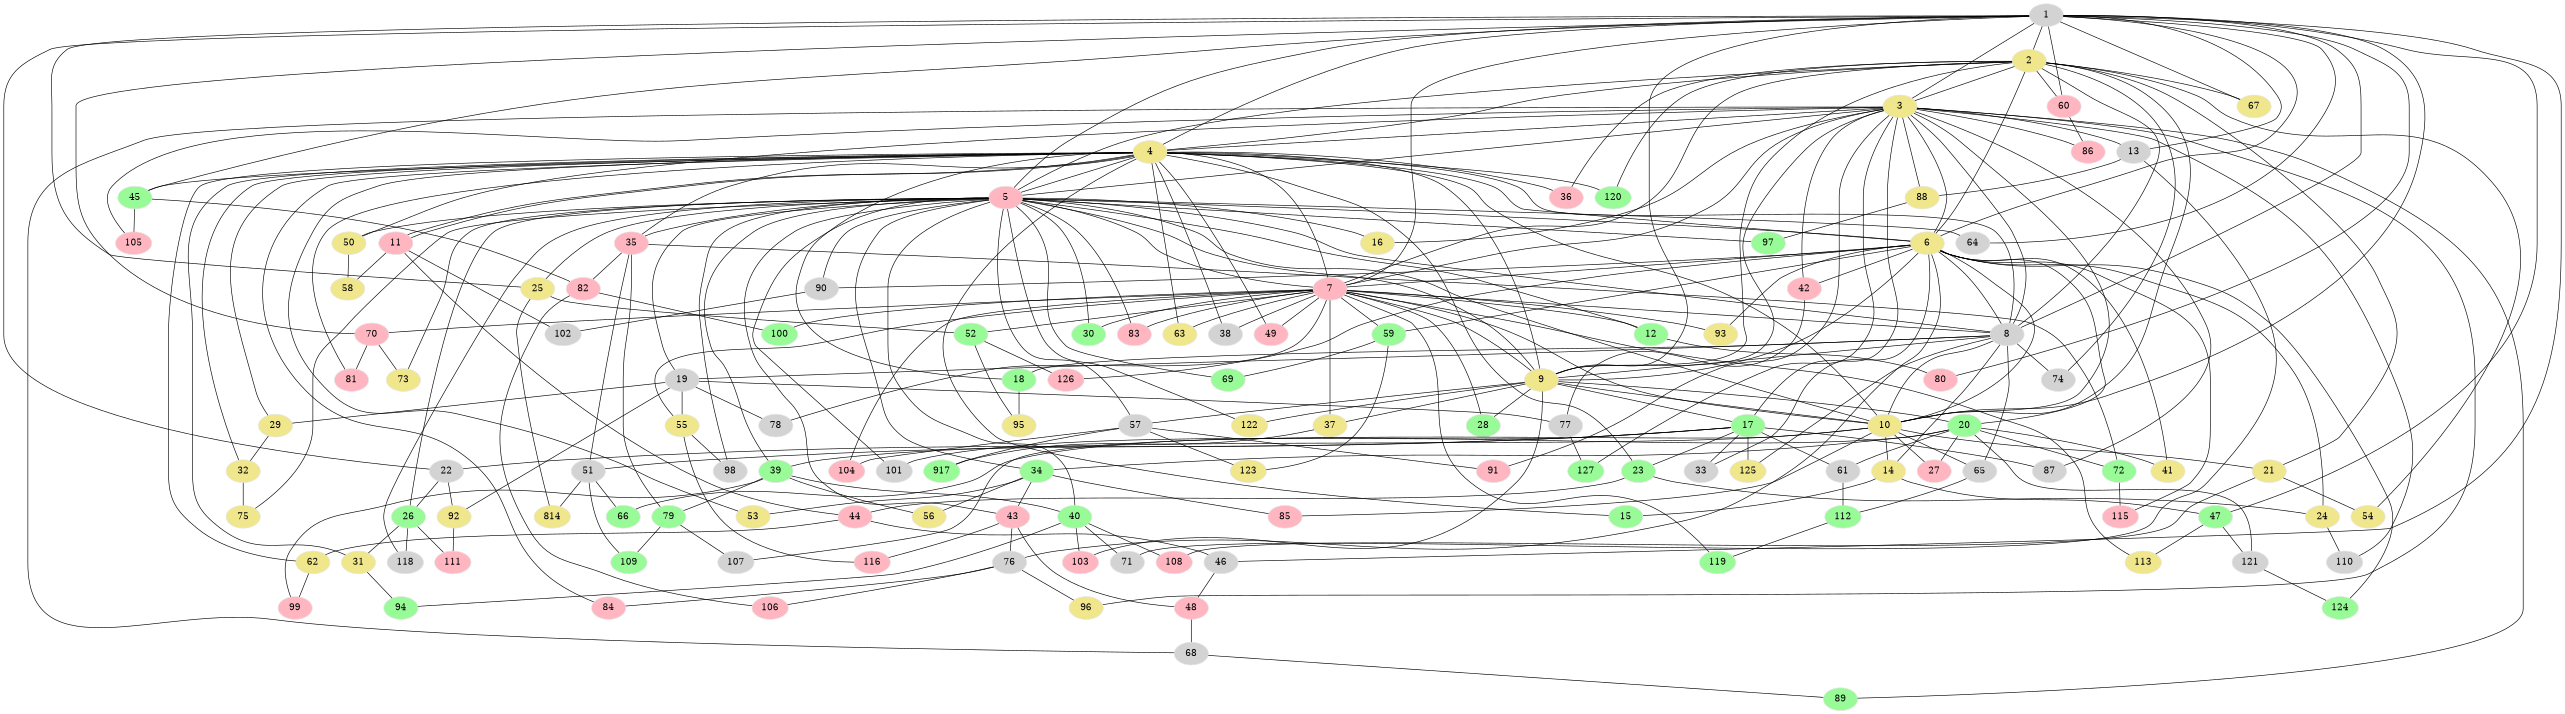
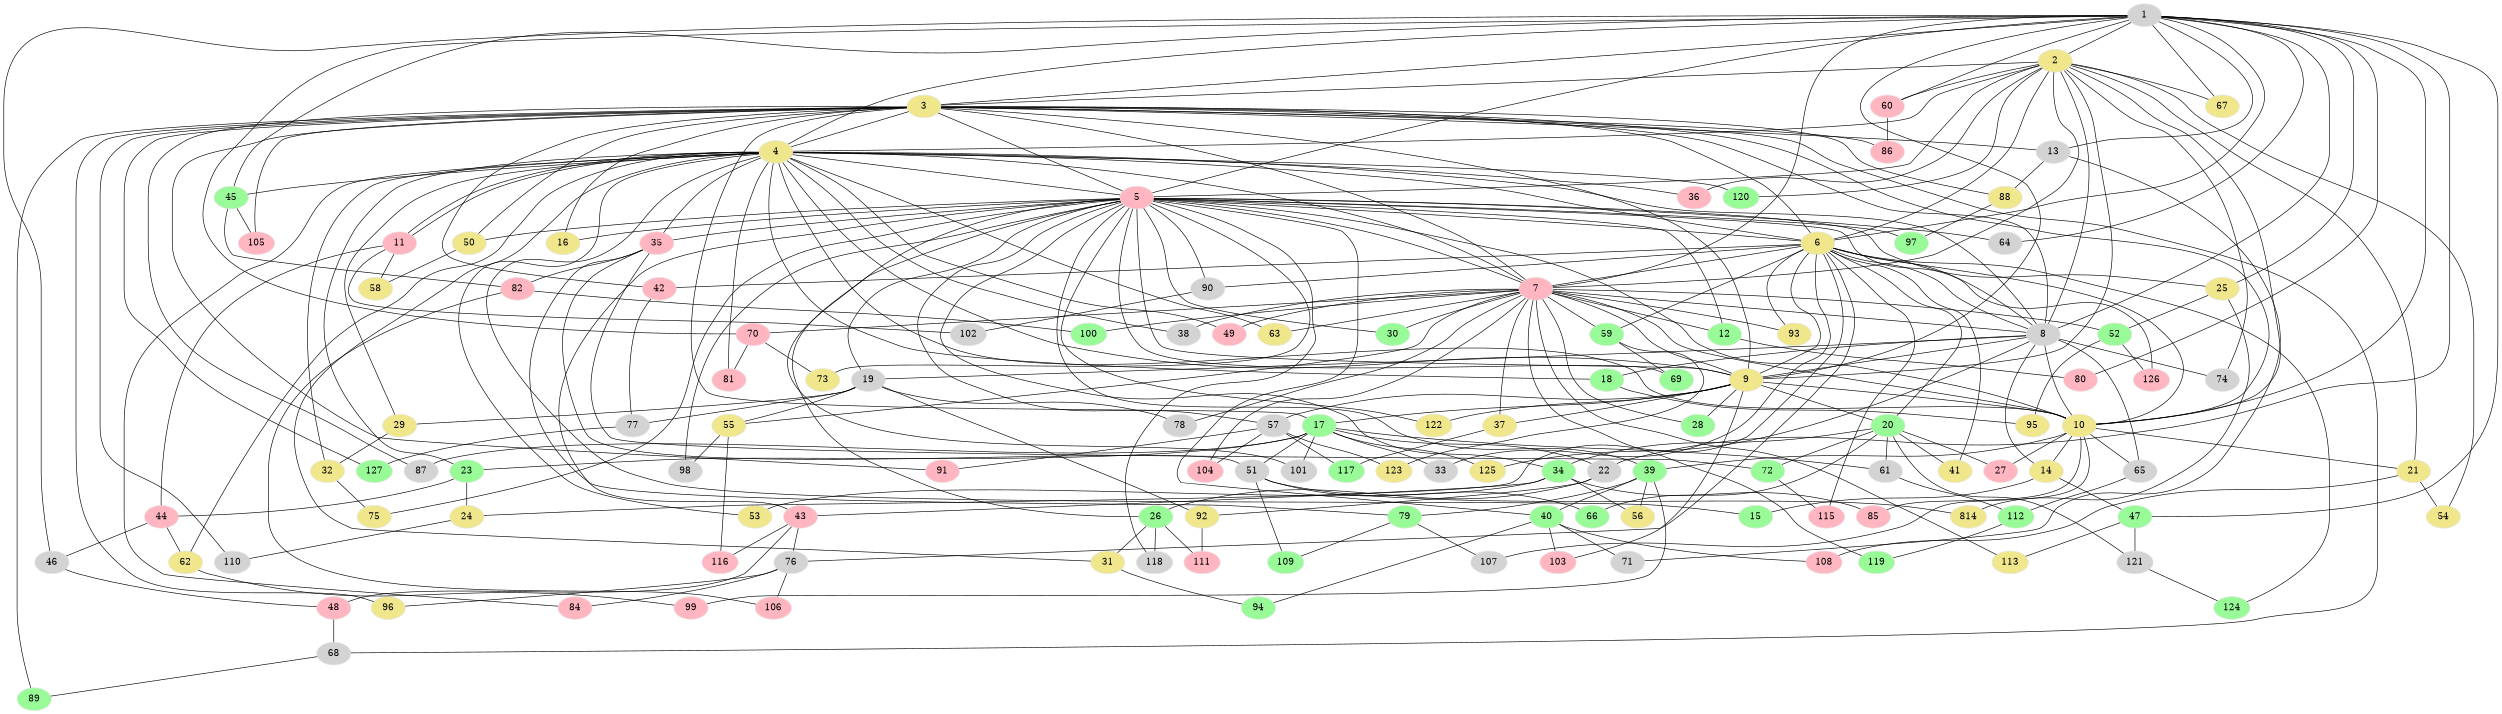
(1134, 334) -> none
(942, 471) -> (1346, 471)
